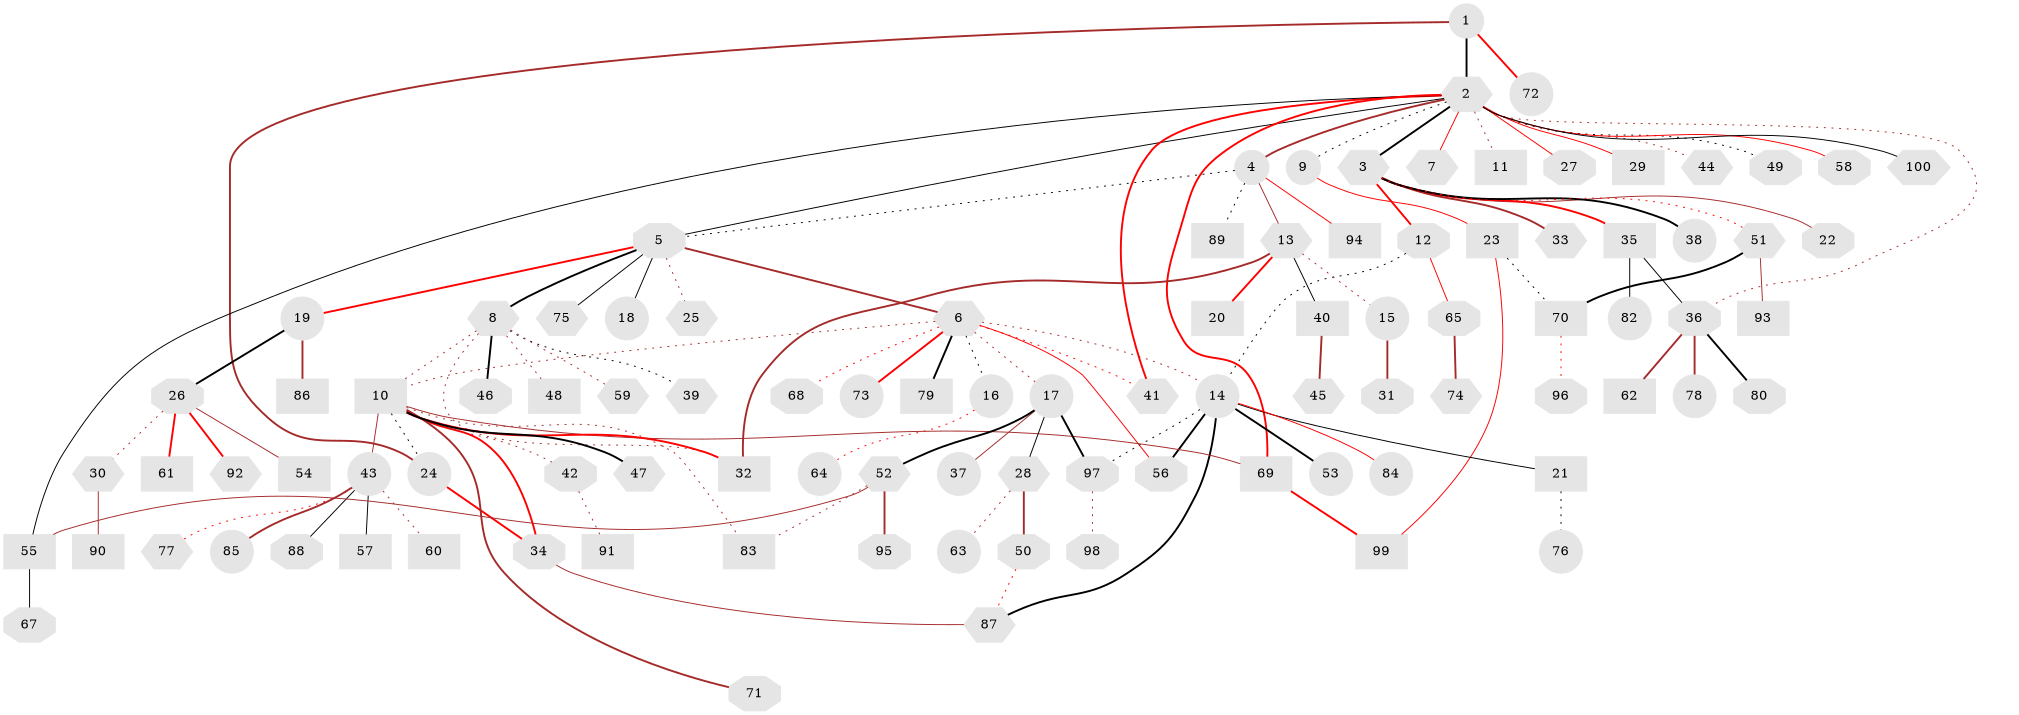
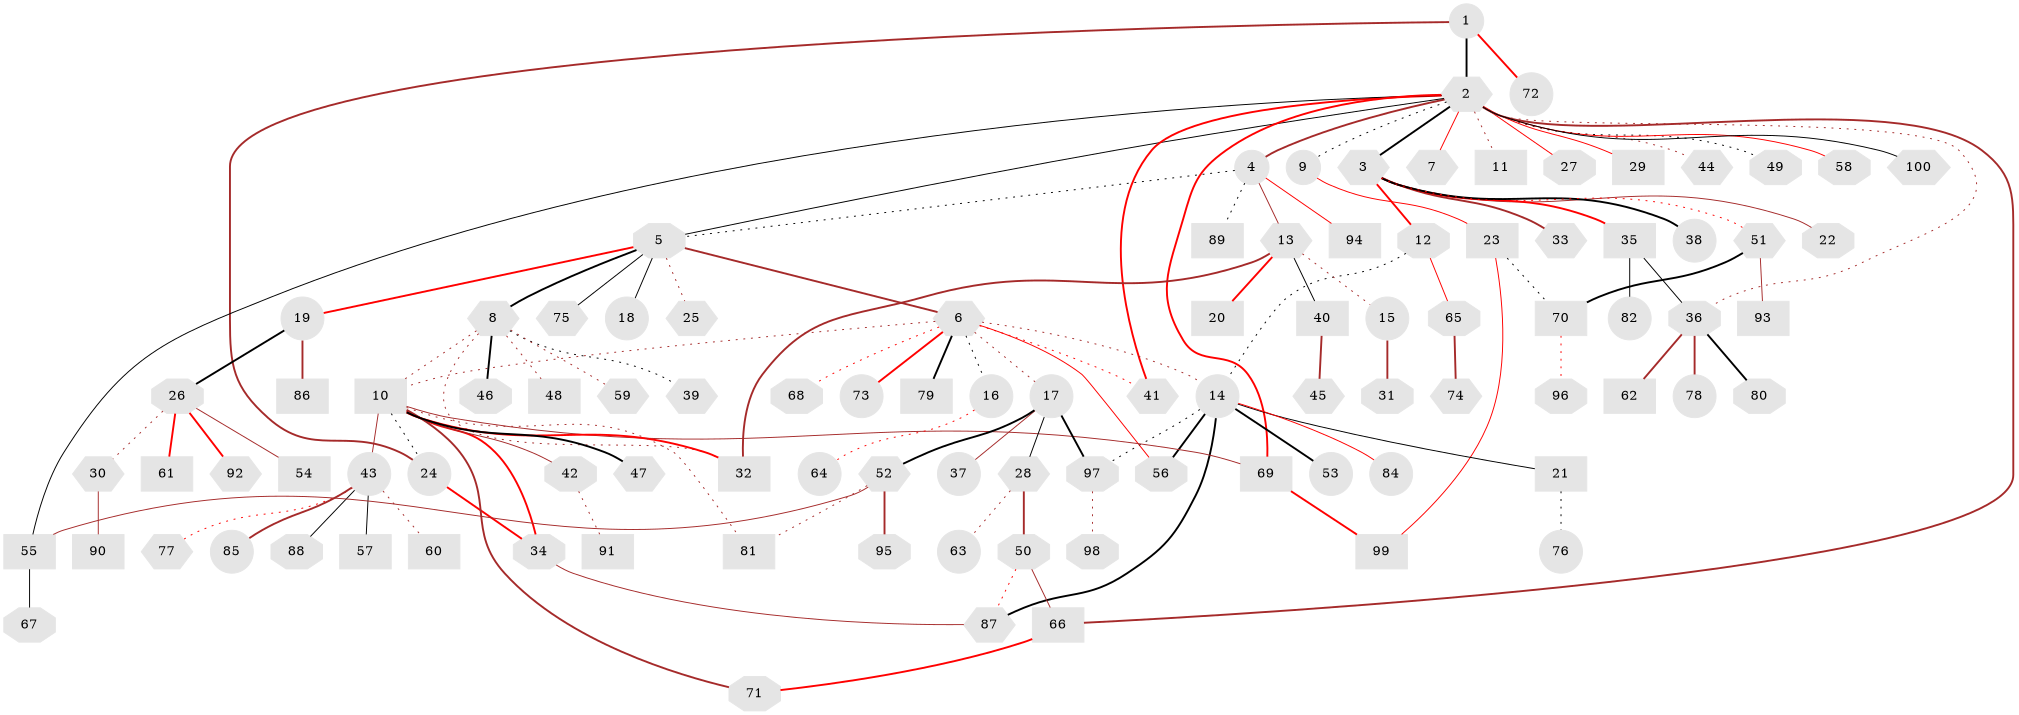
(480, 436) -> (480, 436)
(749, 552) -> (749, 552)
none -> (1058, 625)
